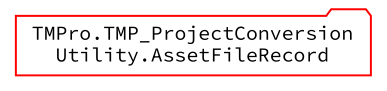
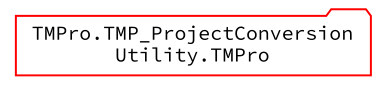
(193, 46) -> (193, 46)
